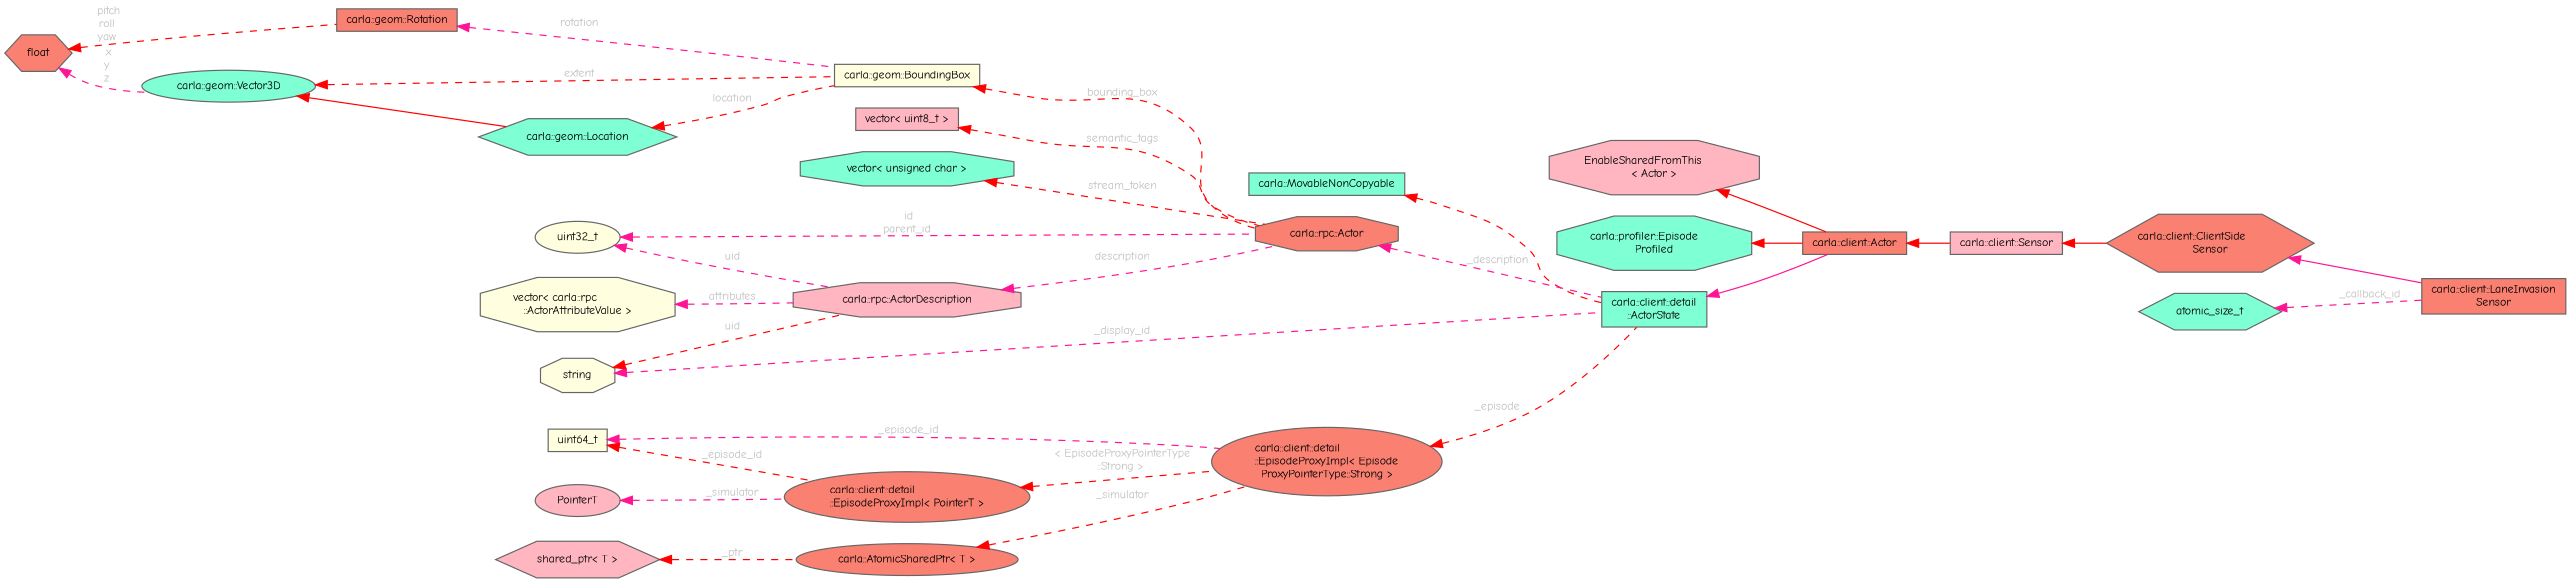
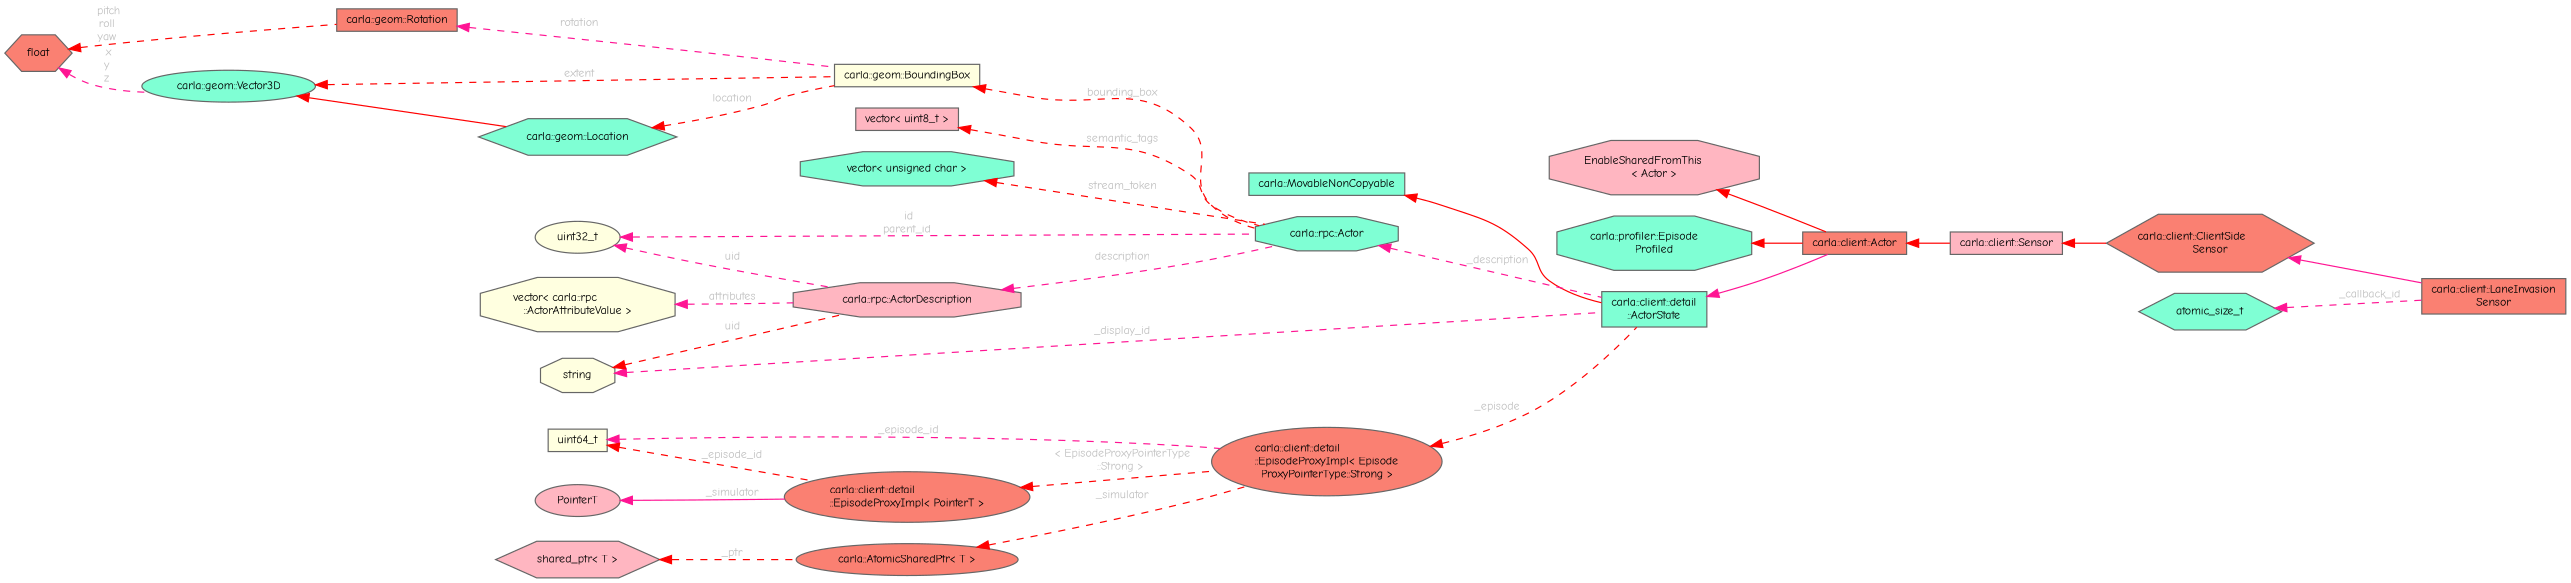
(1327, 234) -> (1327, 234)
(1517, 240) -> (1517, 240)
(709, 500) -> (709, 500)
